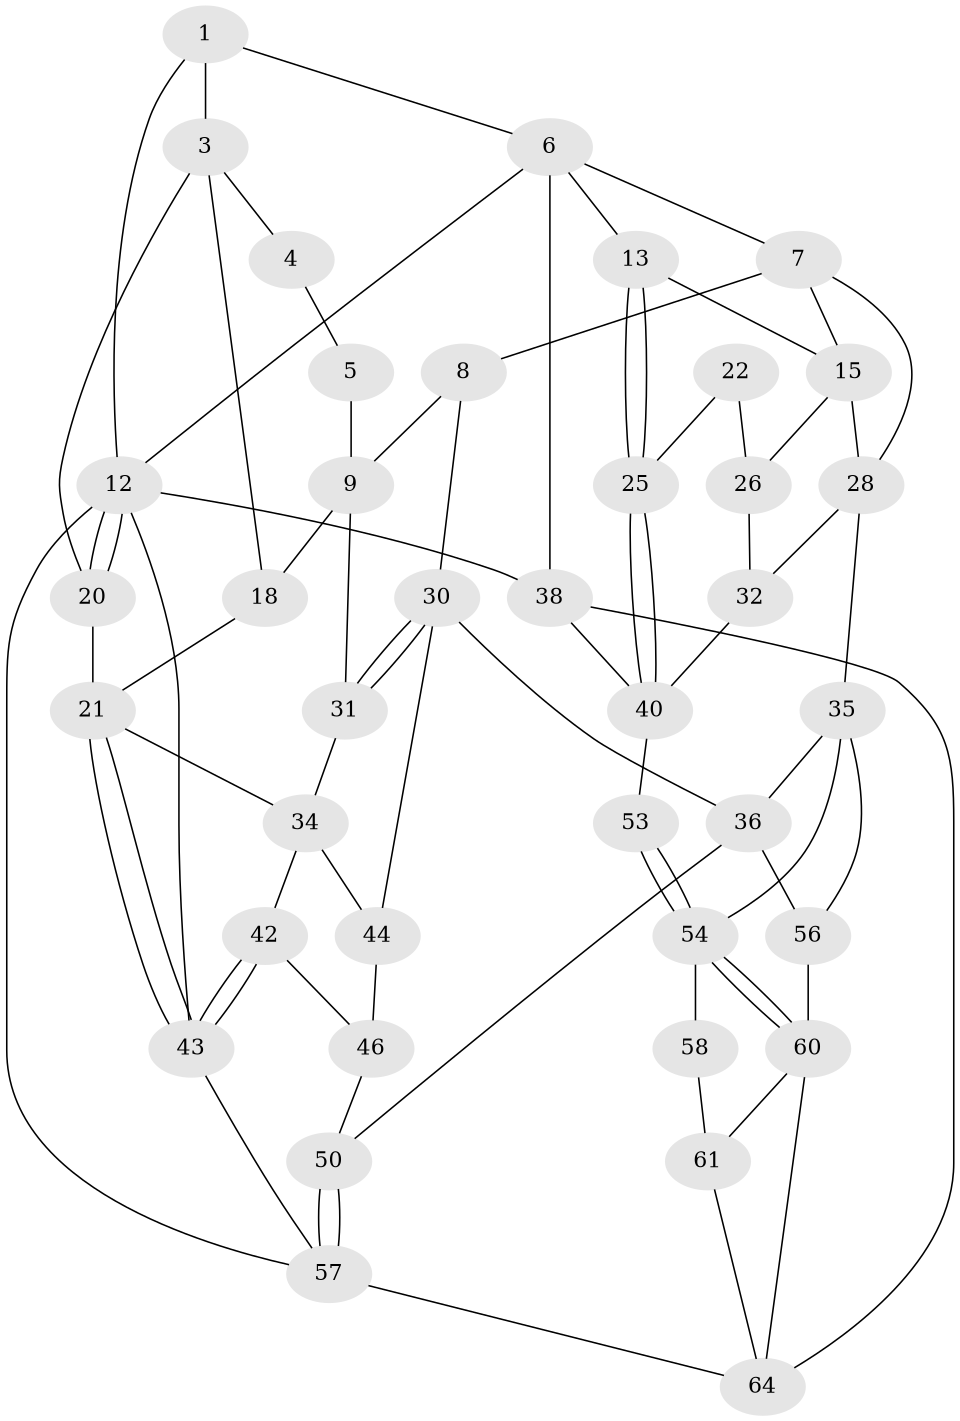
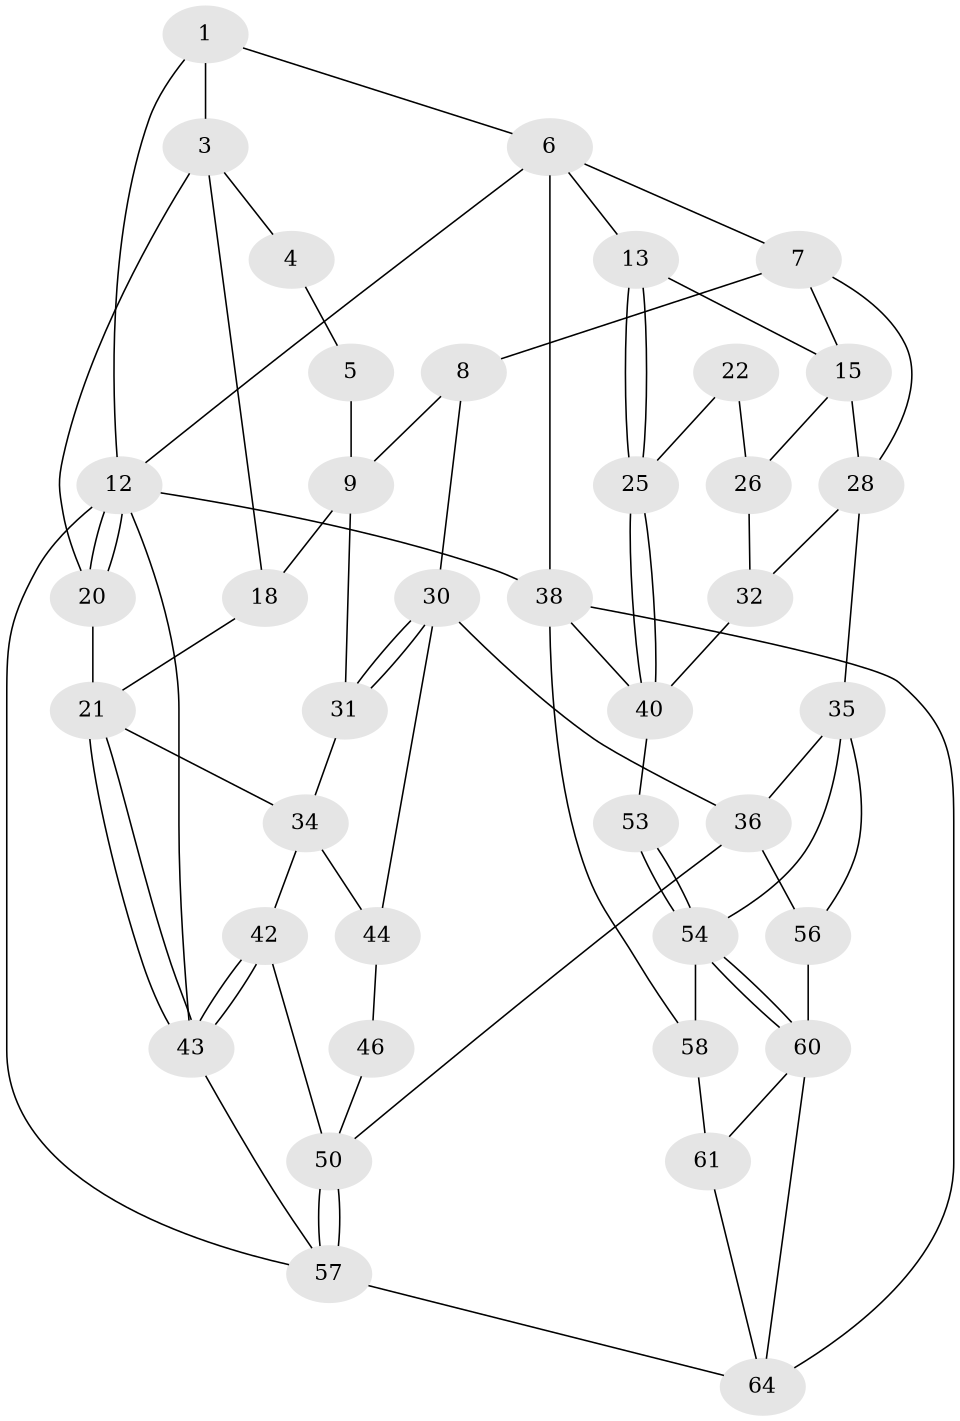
none -> (576, 837)
(318, 992) -> (297, 1049)
